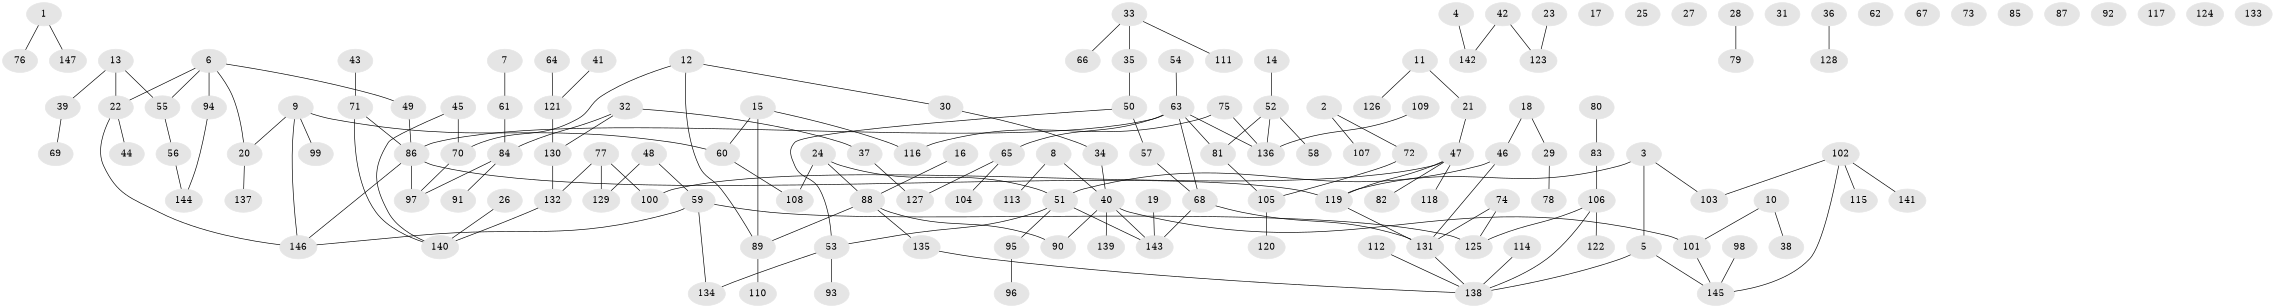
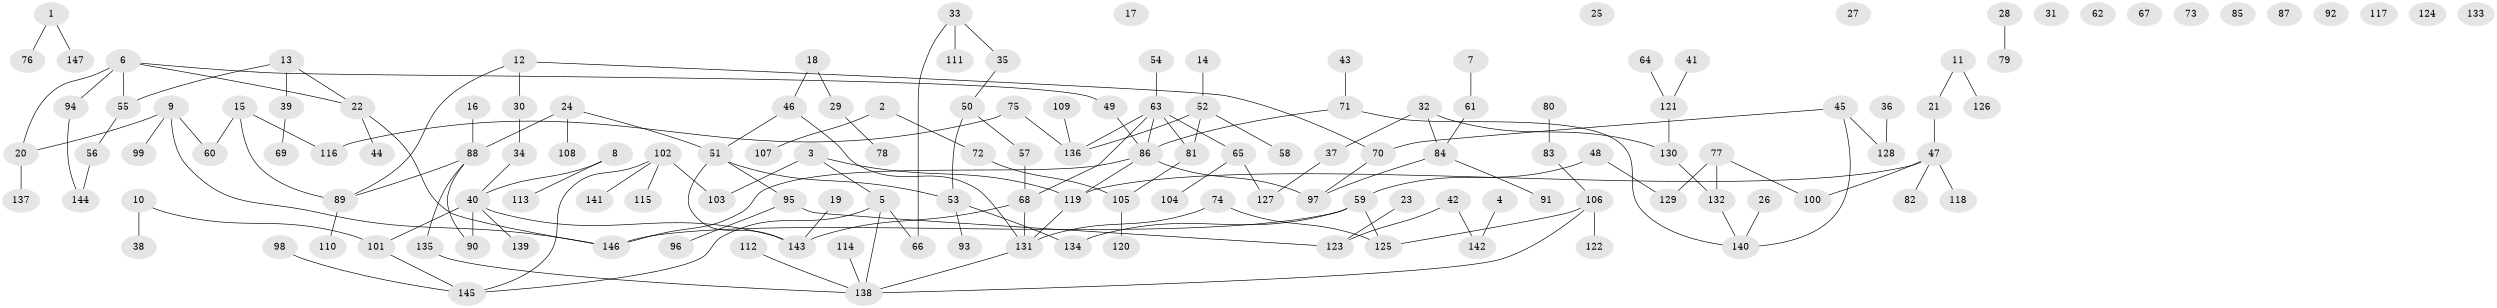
none -> (1863, 131)
(754, 174) -> none
none -> (900, 224)
none -> (982, 225)
